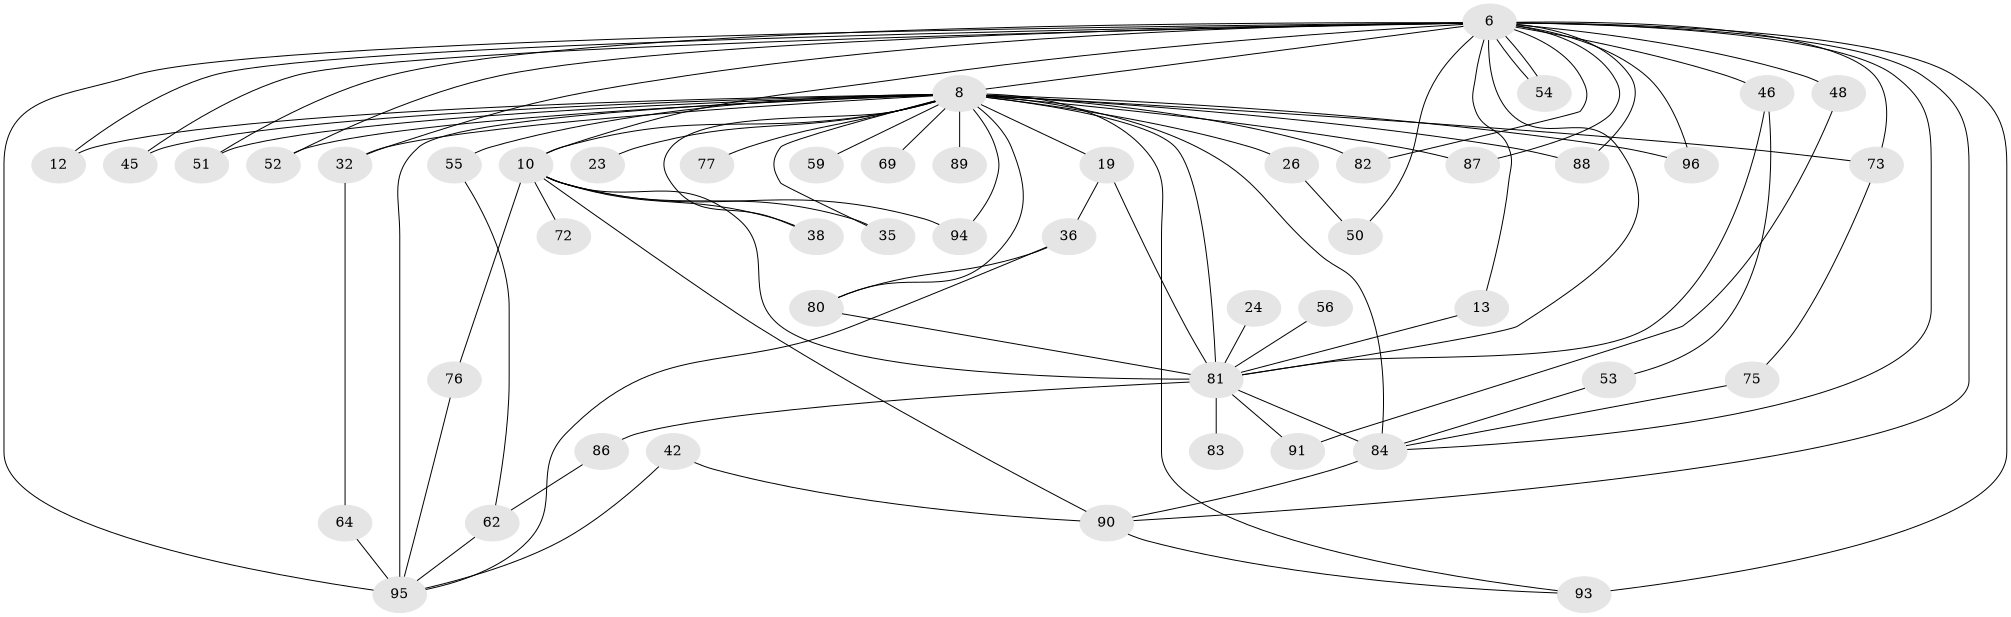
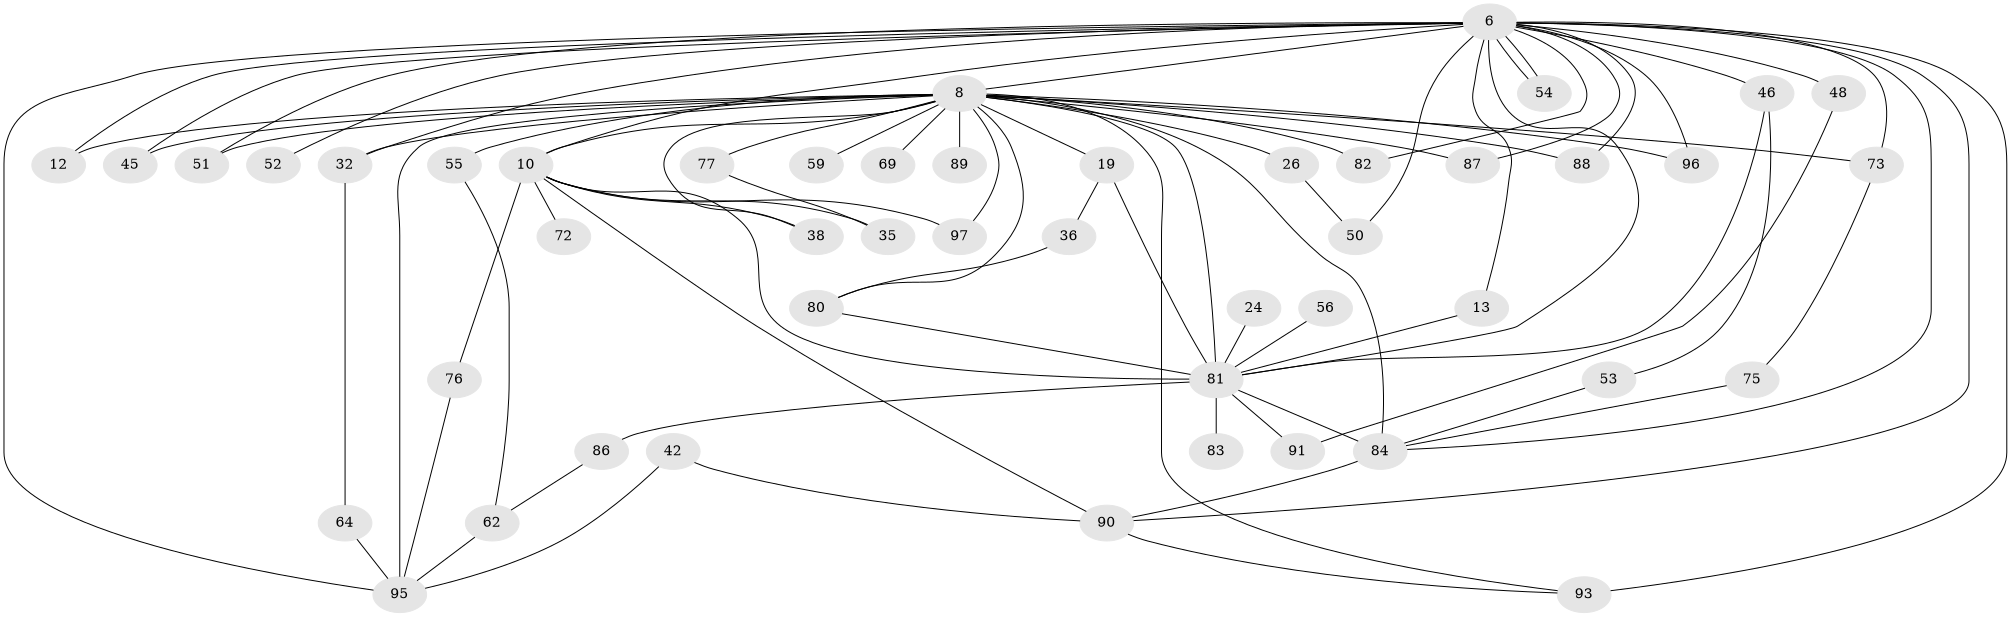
(612, 112) -> none
(793, 142) -> (777, 193)
(598, 165) -> none
(960, 237) -> (960, 237)
(690, 364) -> none
